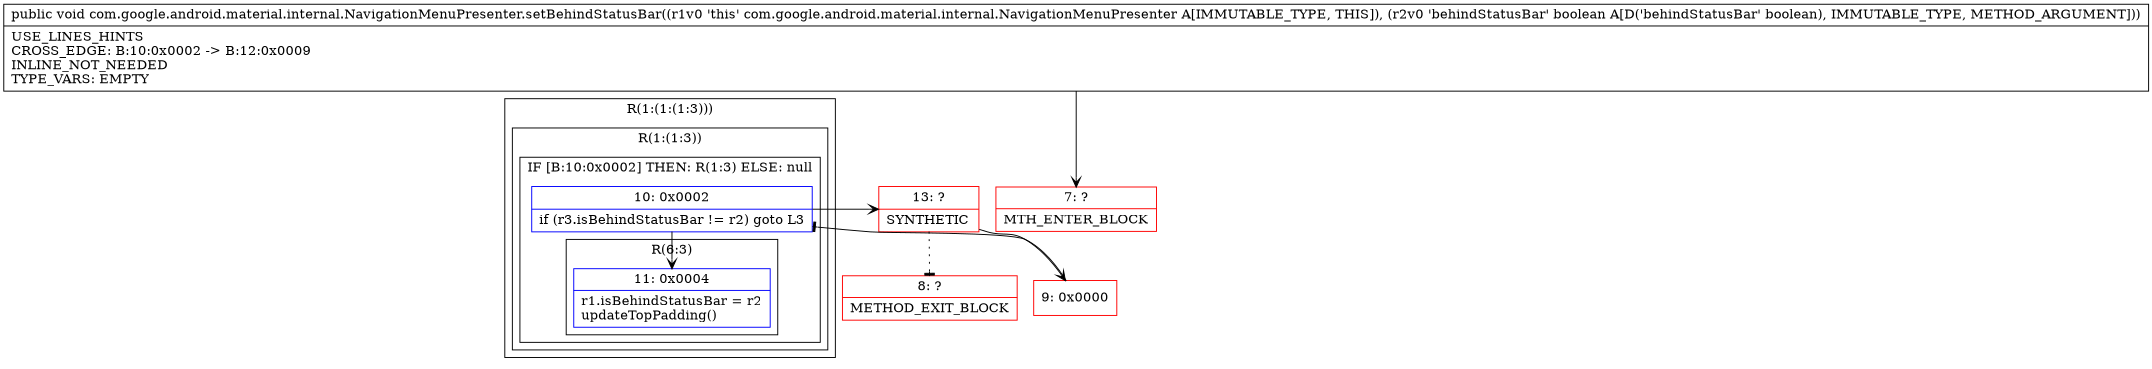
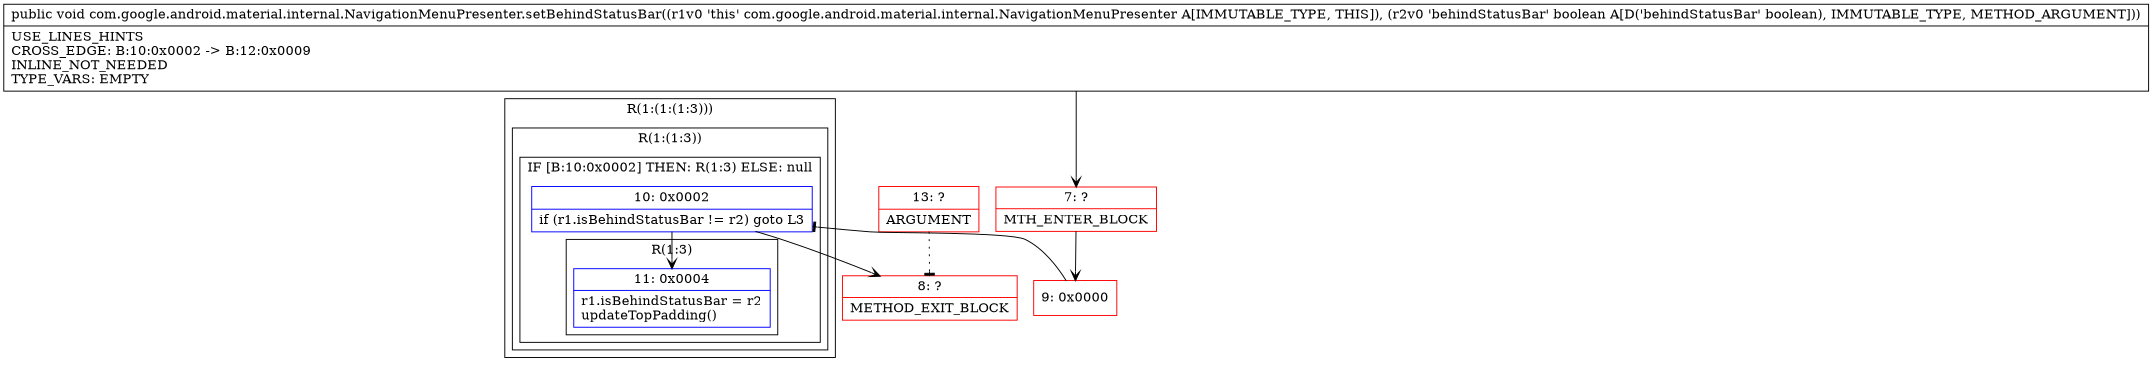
(842, 209) -> (814, 251)
(672, 220) -> (672, 220)
(928, 220) -> (929, 220)
(1026, 240) -> (1076, 251)
(672, 250) -> (672, 250)
